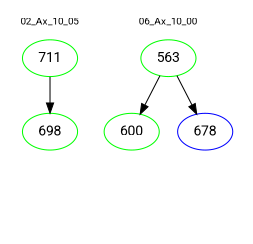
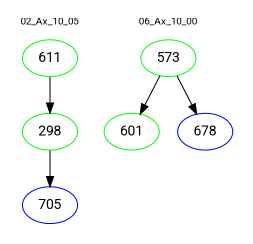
(50, 58) -> (50, 58)
(168, 58) -> (168, 58)
(50, 132) -> (50, 132)
(132, 132) -> (132, 132)
none -> (50, 205)
